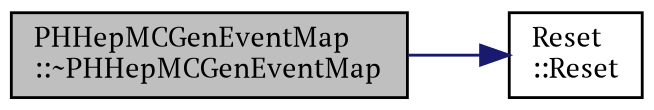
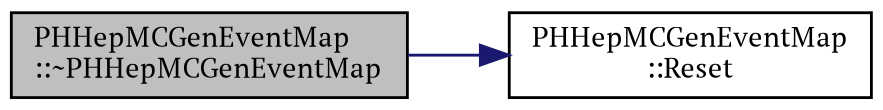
(576, 55) -> (690, 55)
